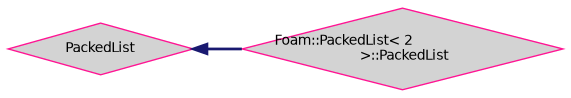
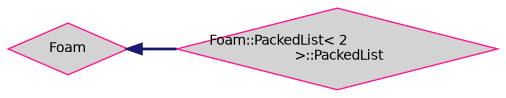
(101, 49) -> (68, 49)
